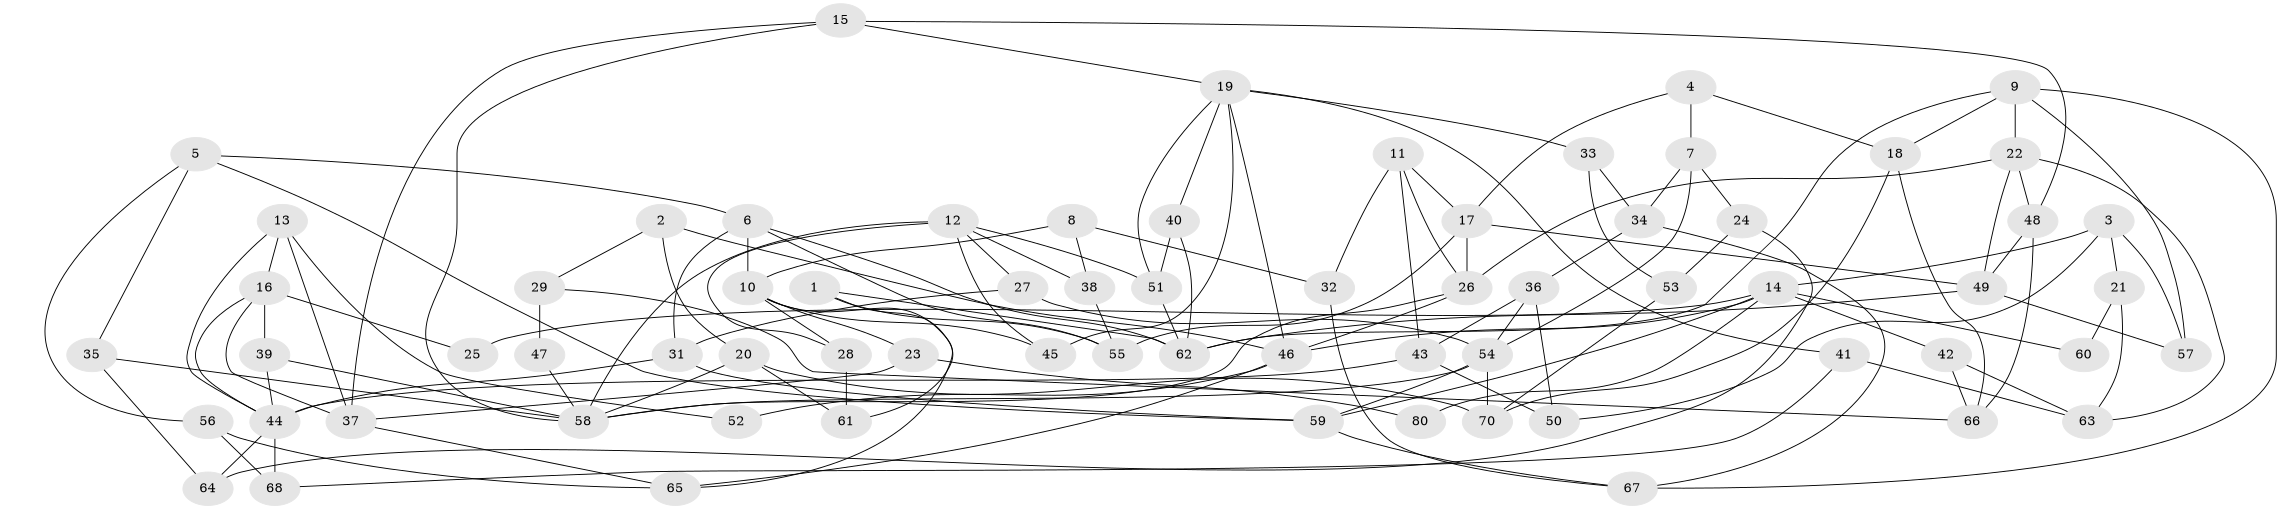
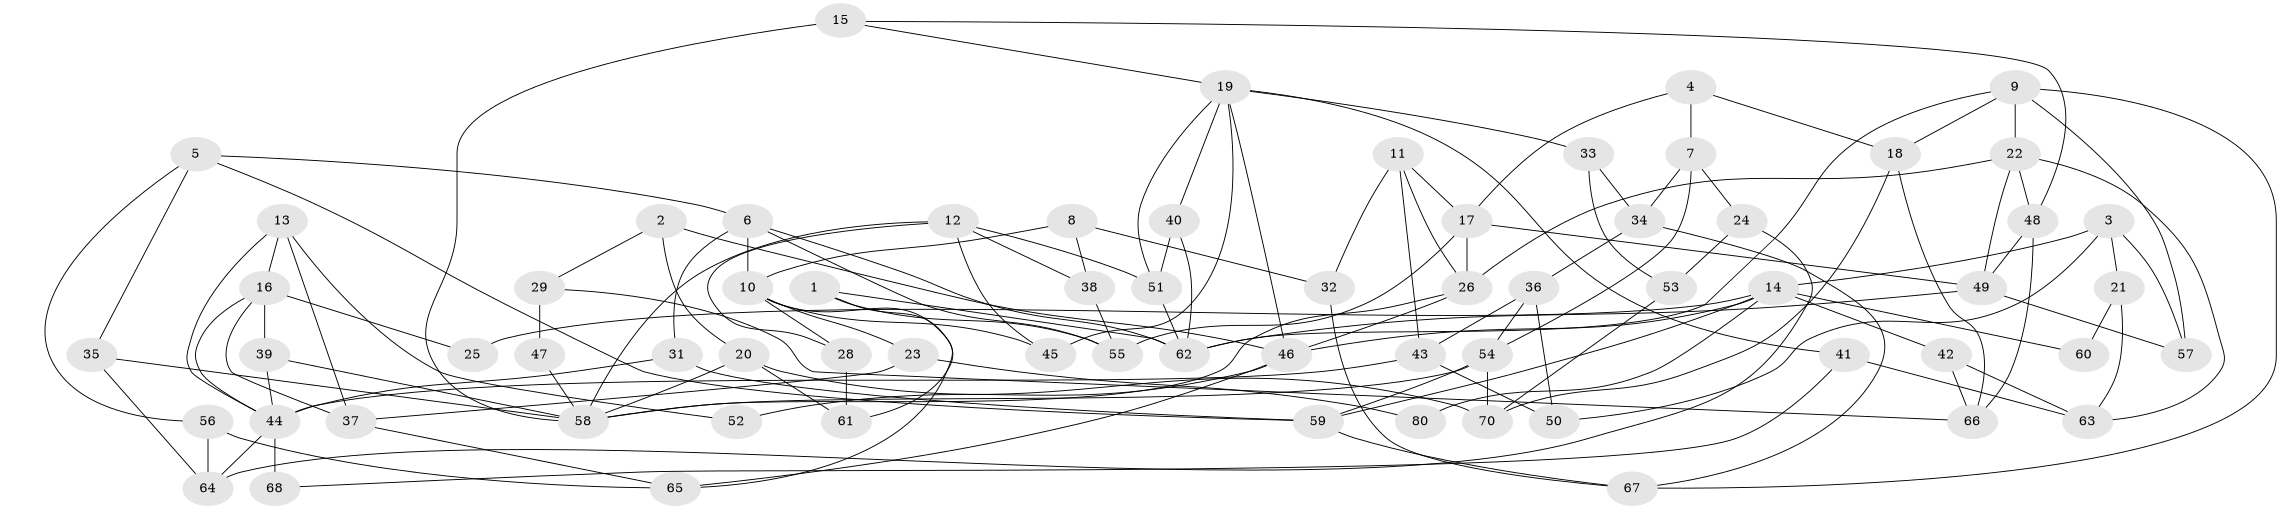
(478, 89) -> none
(1023, 288) -> none
(237, 451) -> (208, 455)
